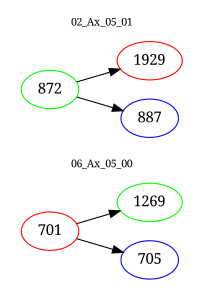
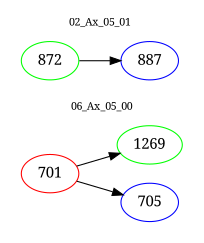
(150, 61) -> none
